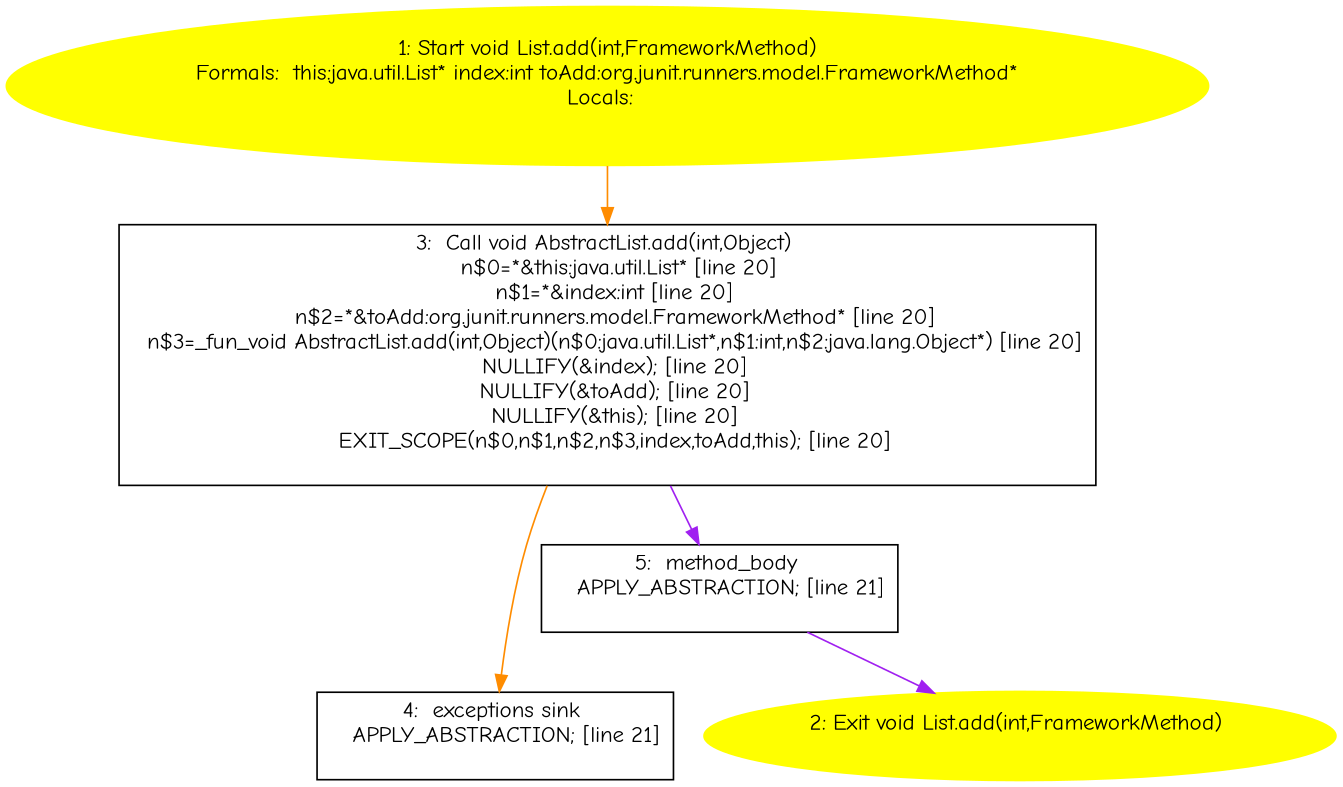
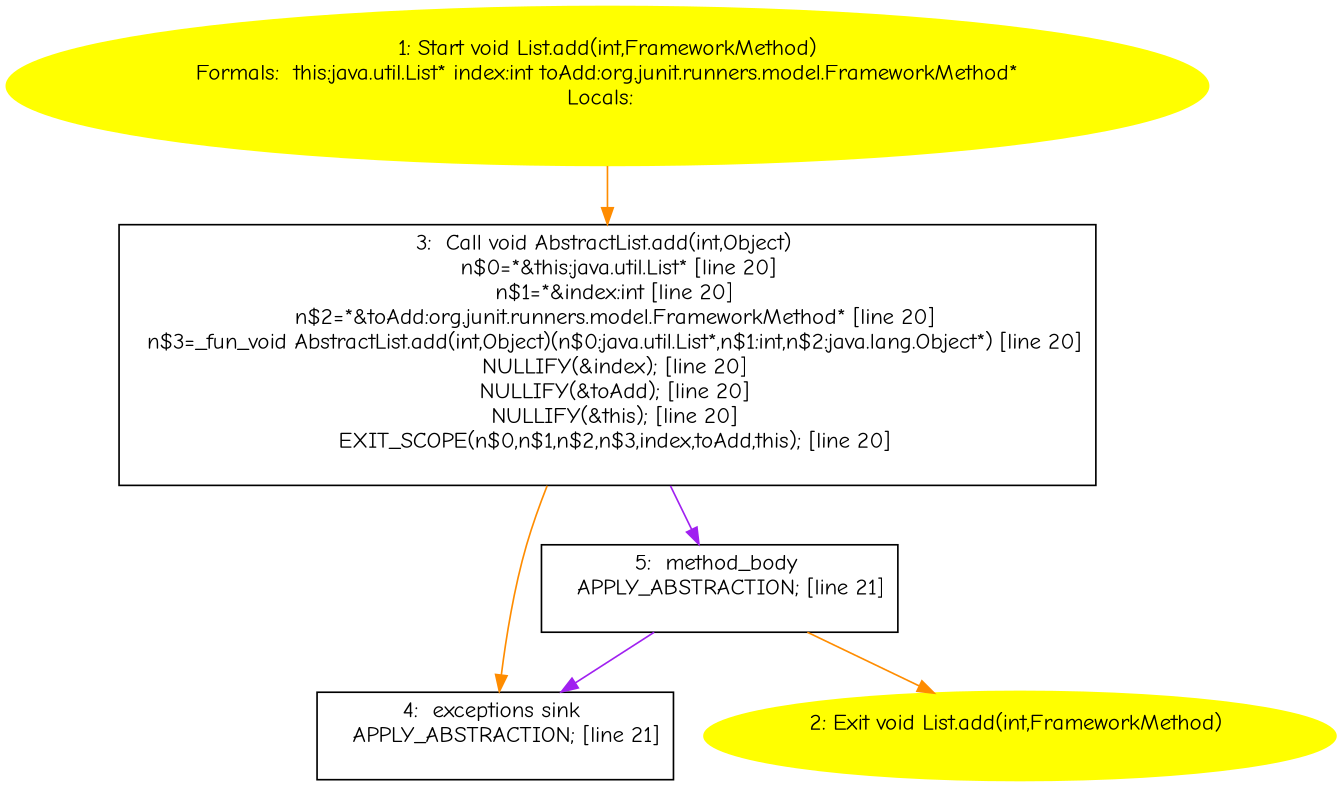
none -> (615, 658)
(863, 659) -> (863, 659)
